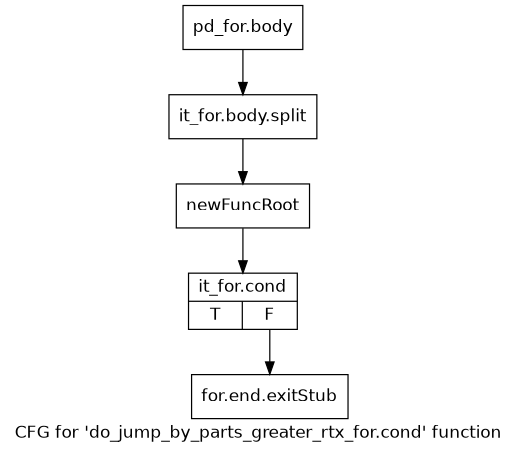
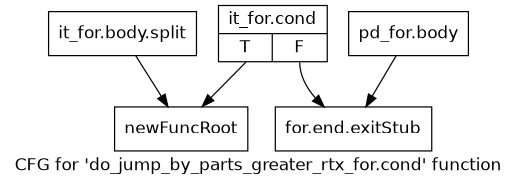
(243, 66) -> (384, 76)
(243, 245) -> (228, 80)
